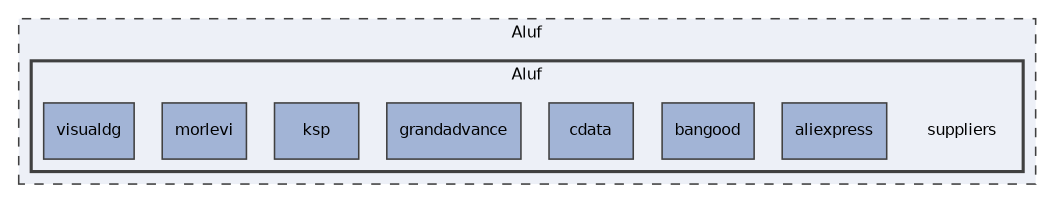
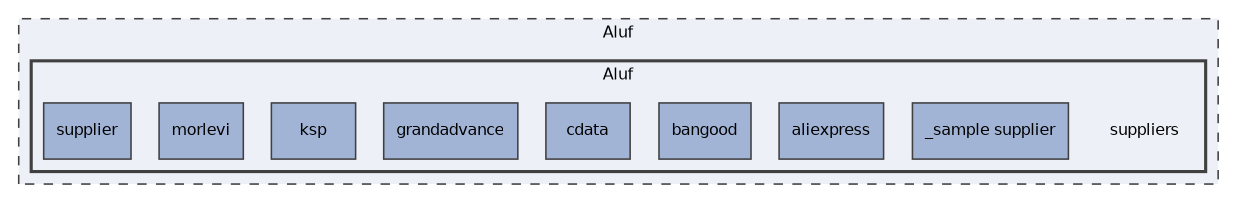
(89, 131) -> (87, 131)
none -> (990, 131)
